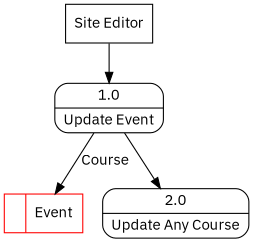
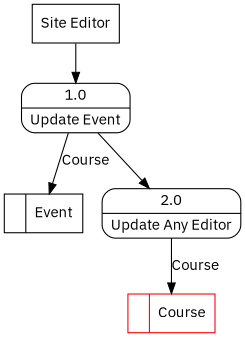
(44, 213) -> (44, 213)
(176, 225) -> (171, 225)
none -> (171, 313)
